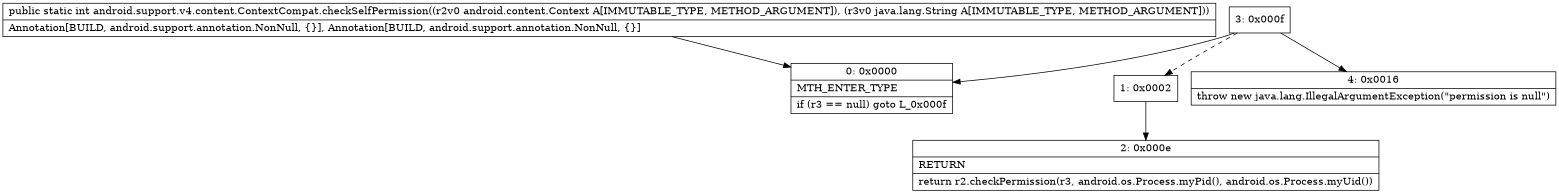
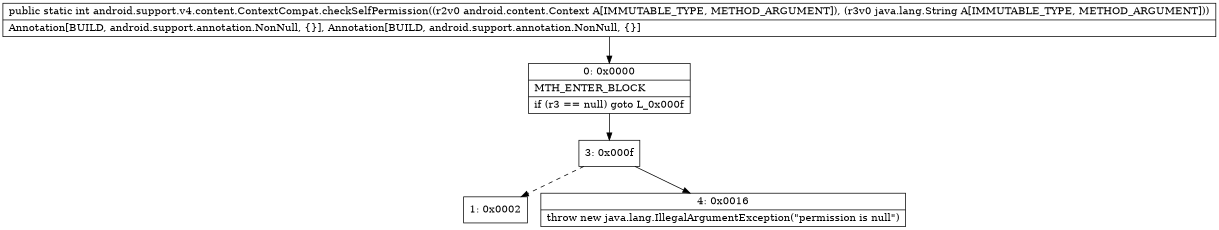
(1098, 64) -> (609, 123)
(848, 88) -> (590, 88)
(1146, 165) -> none
